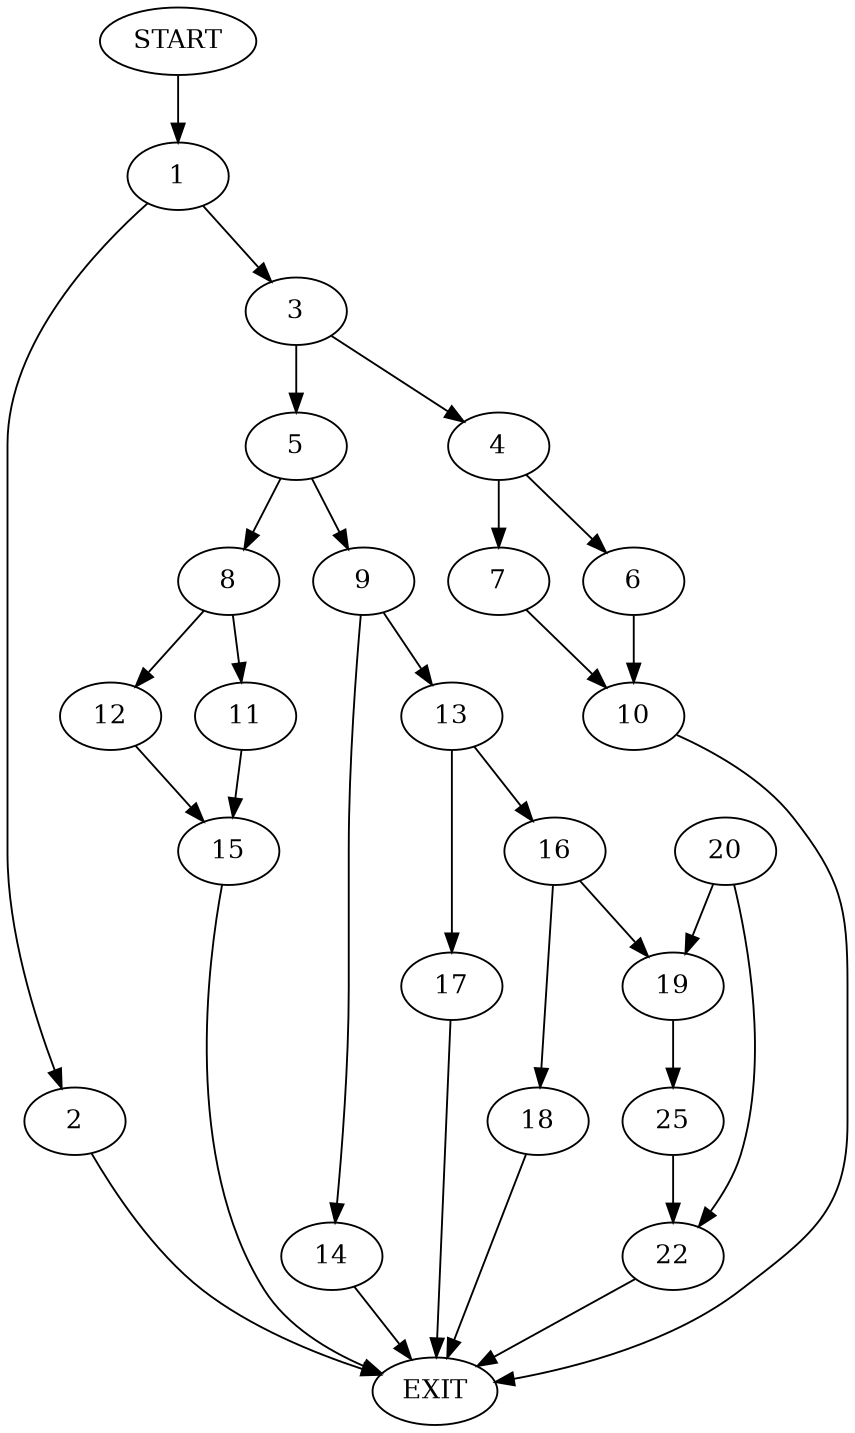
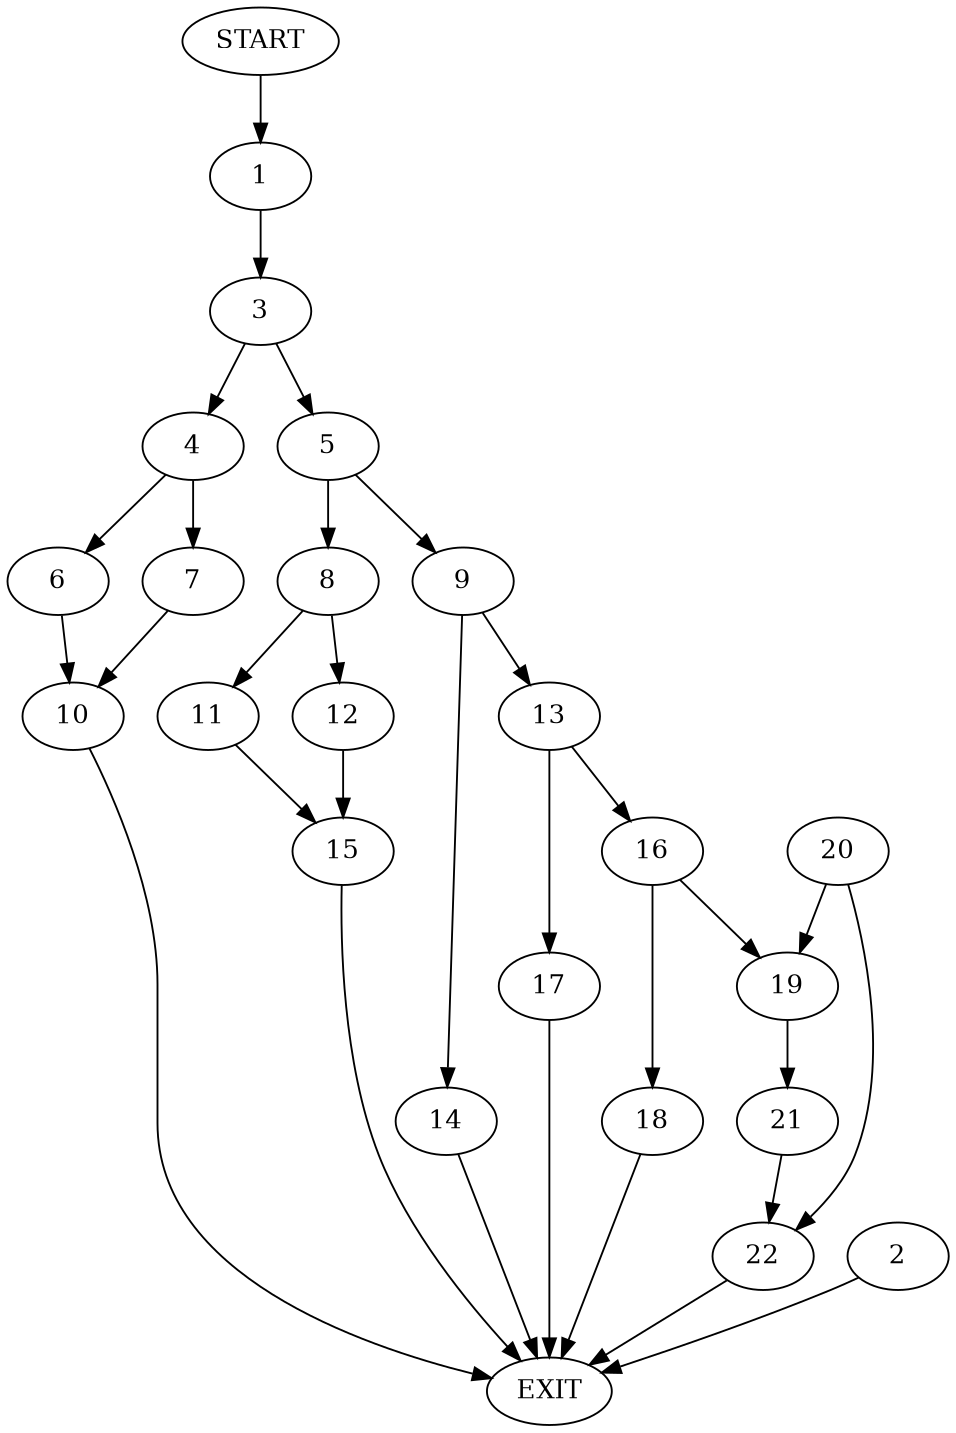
(8, 617) -> none
(673, 1121) -> (788, 1121)
